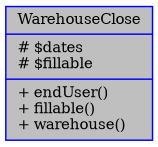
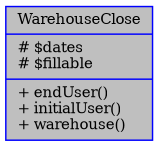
(57, 109) -> (70, 109)
